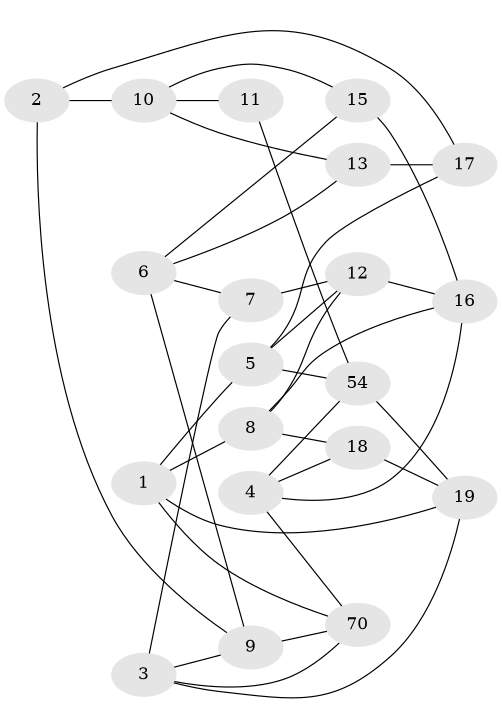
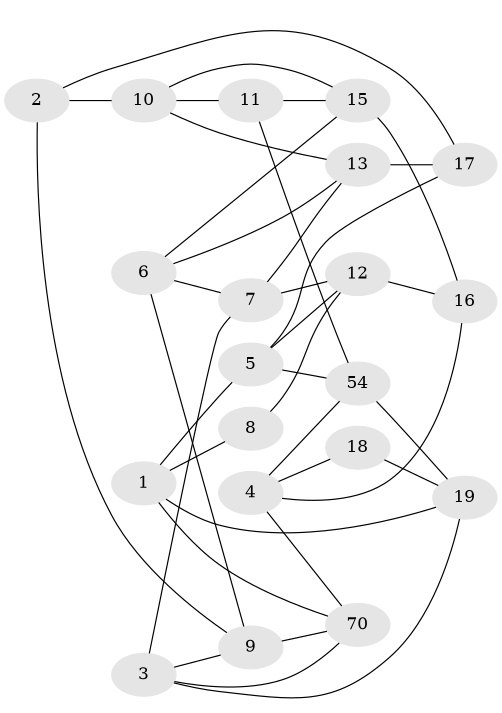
none -> (305, 101)
none -> (306, 230)
(332, 348) -> none
(296, 437) -> none
